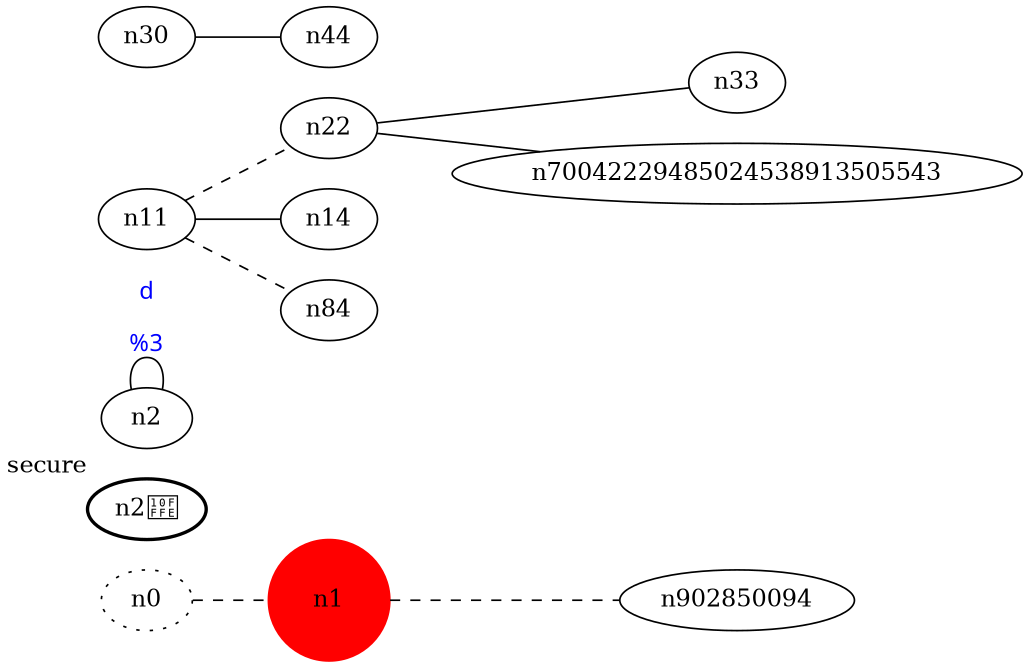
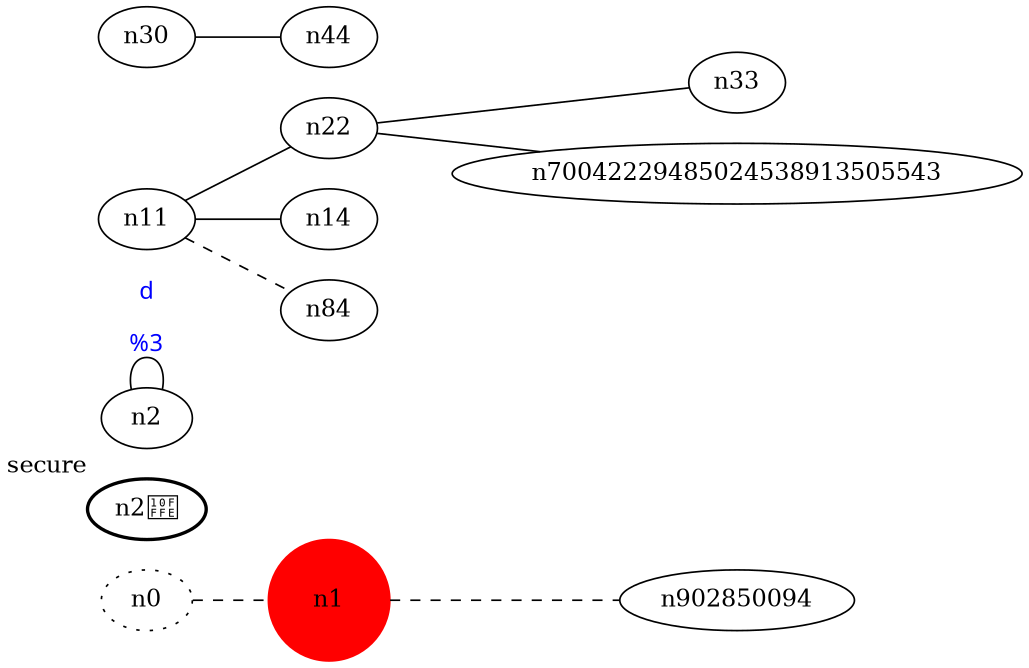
(238, 174) -> (238, 174)
